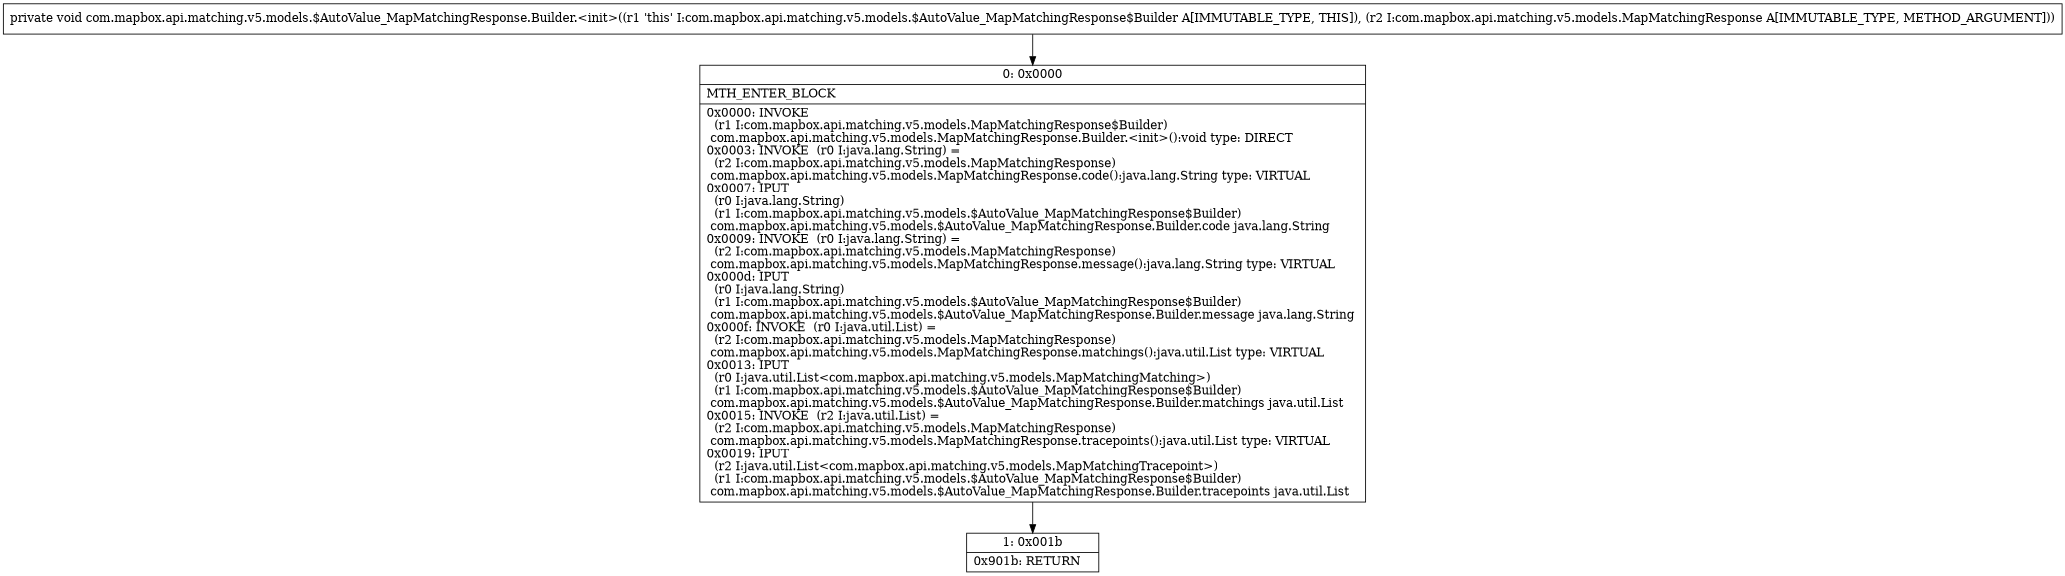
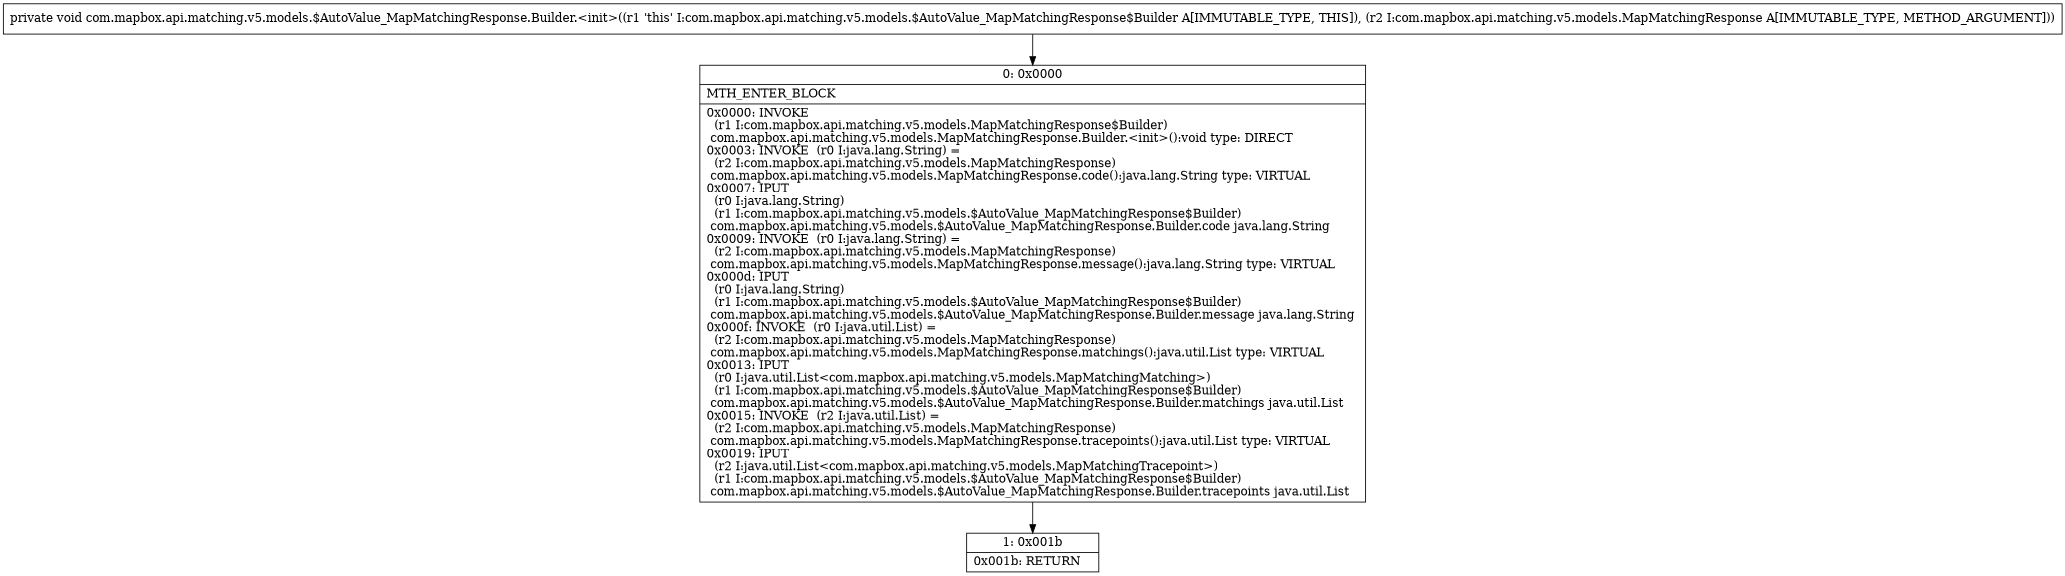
(1033, 562) -> (1033, 562)
